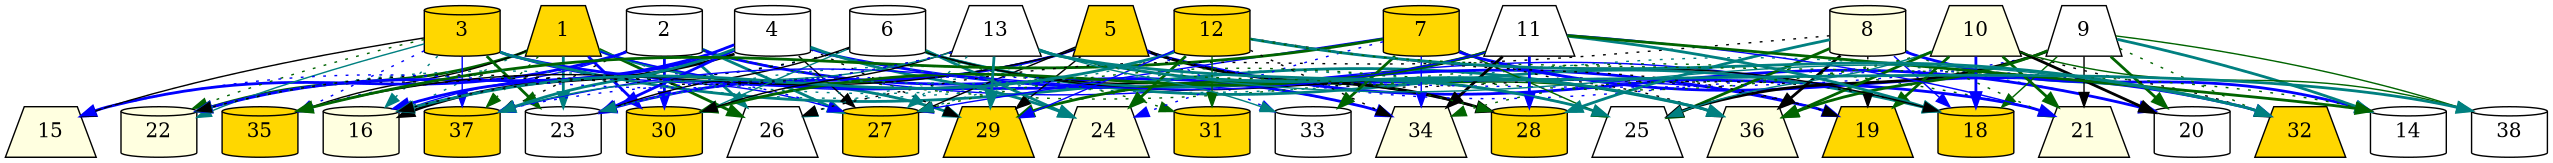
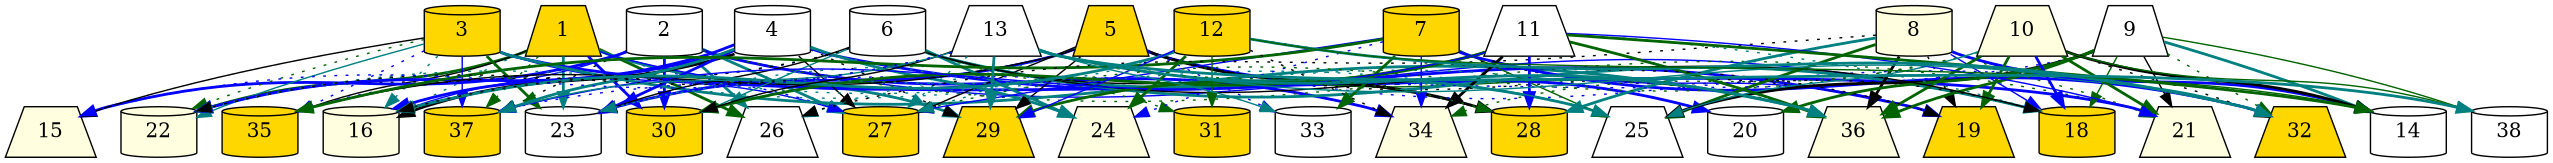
(1748, 64) -> (1798, 59)
(1803, 69) -> (1803, 69)
none -> (1690, 74)
(2081, 79) -> (2211, 80)
